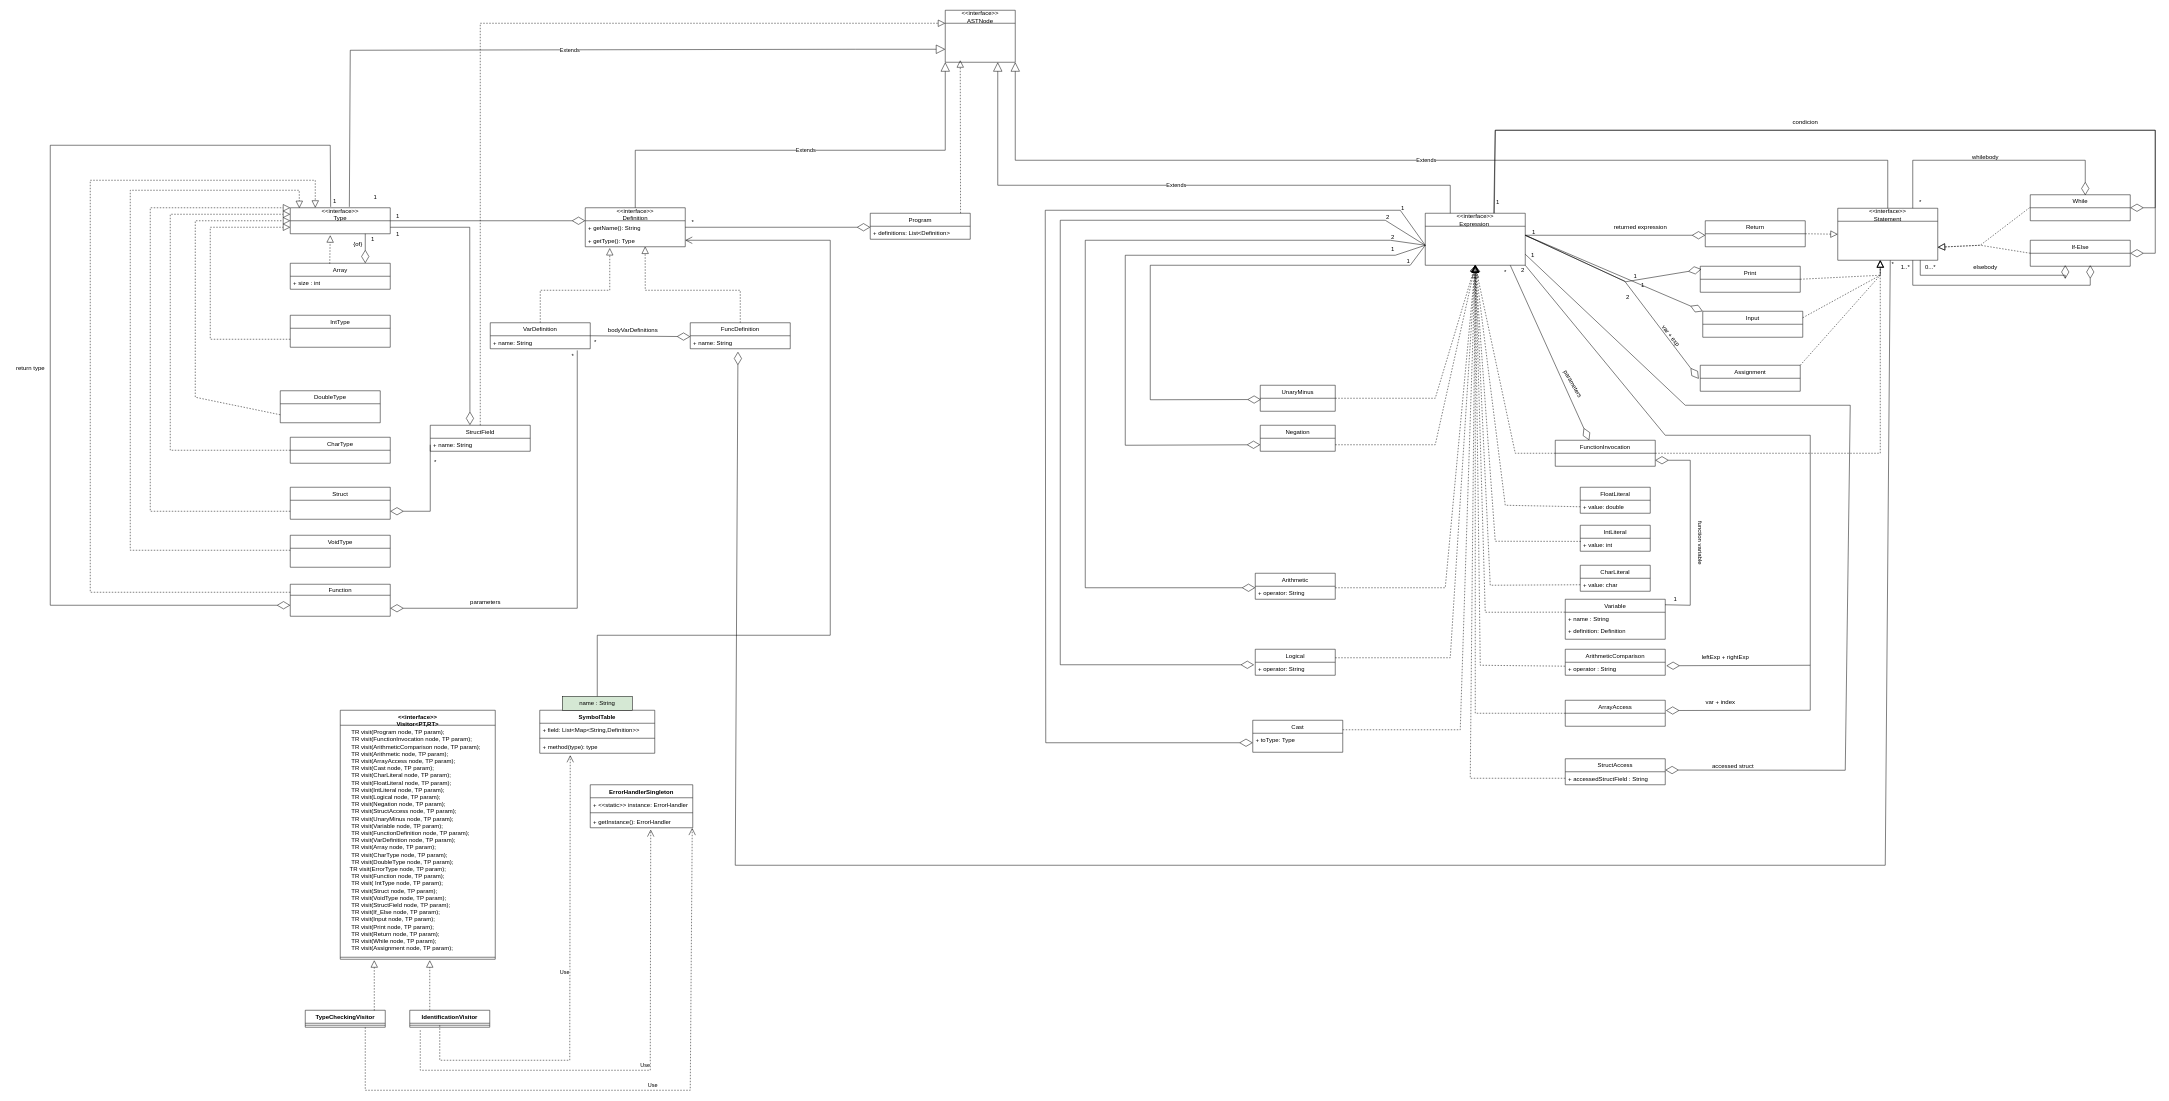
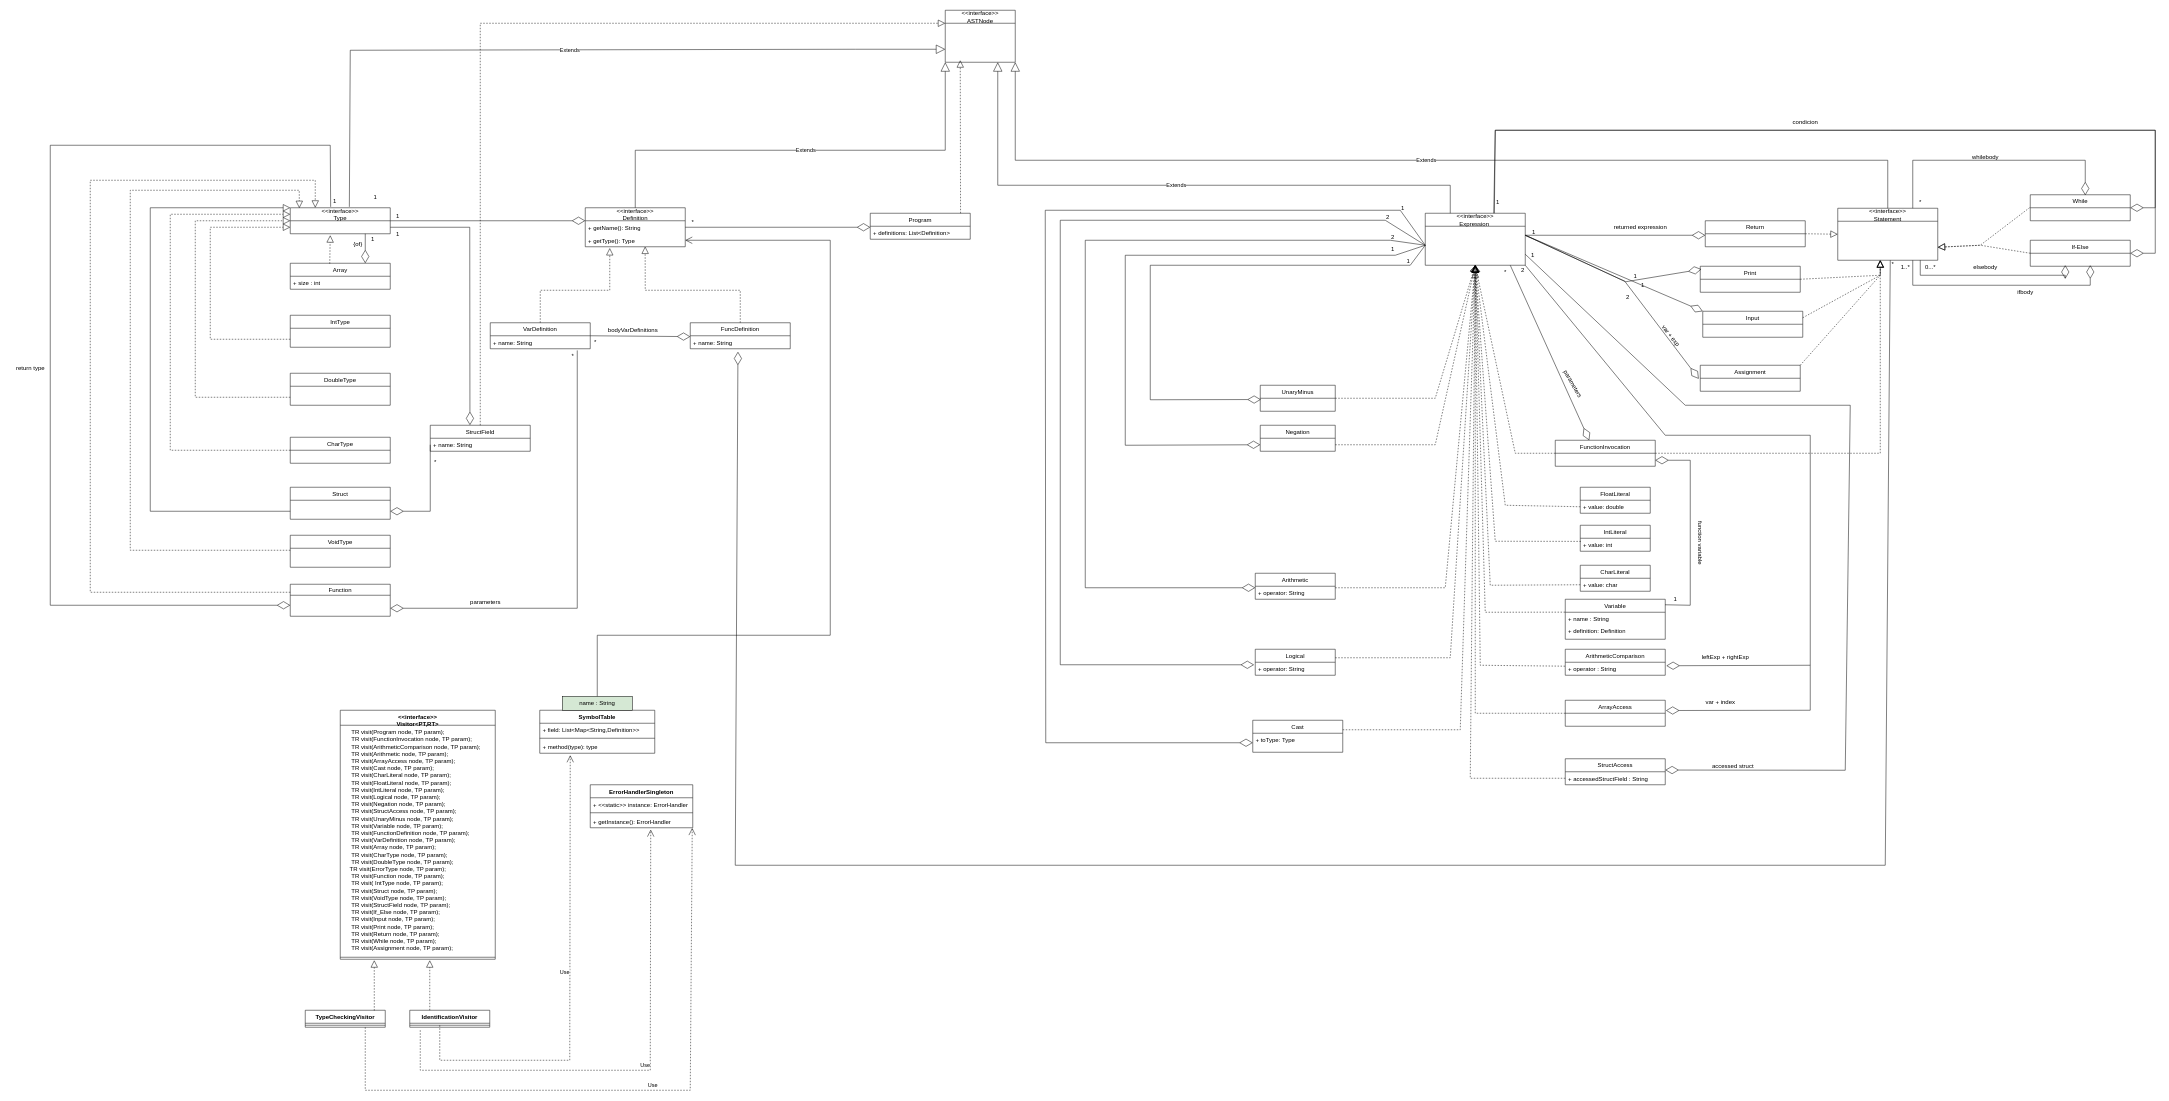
none -> (2025, 292)
(150, 364) -> (150, 364)
(330, 407) -> (340, 389)
